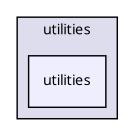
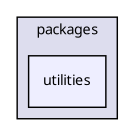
(67, 31) -> (67, 31)
